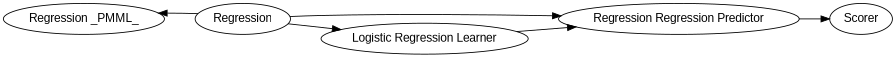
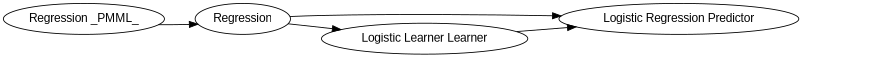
(183, 13) -> (174, 25)
(679, 19) -> (679, 19)
(861, 19) -> none
(425, 39) -> (425, 39)
